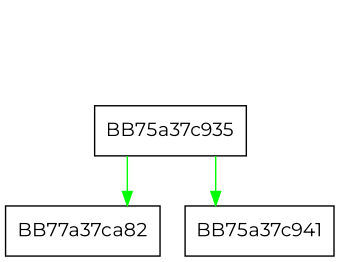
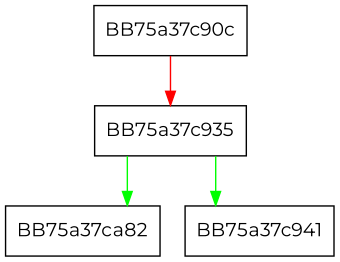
none -> (170, 31)
(83, 231) -> (83, 231)
